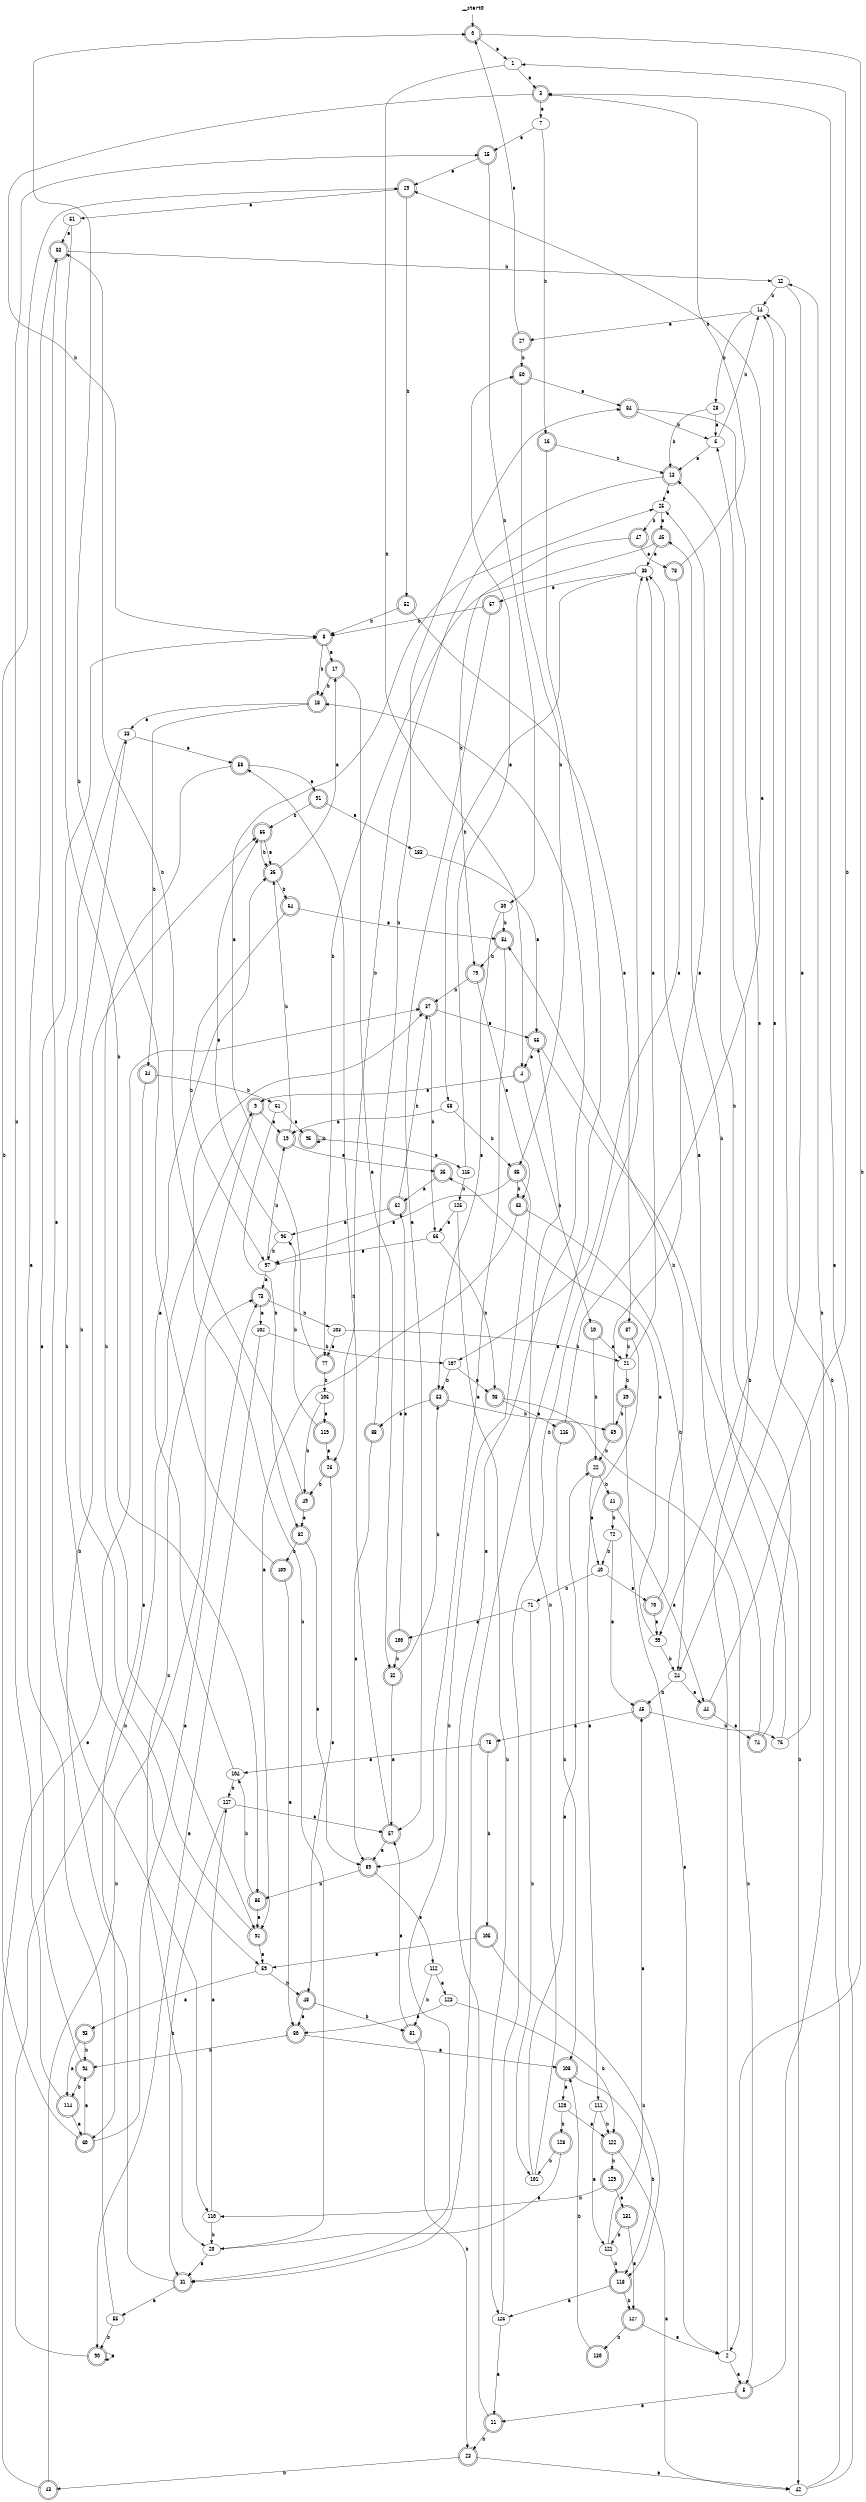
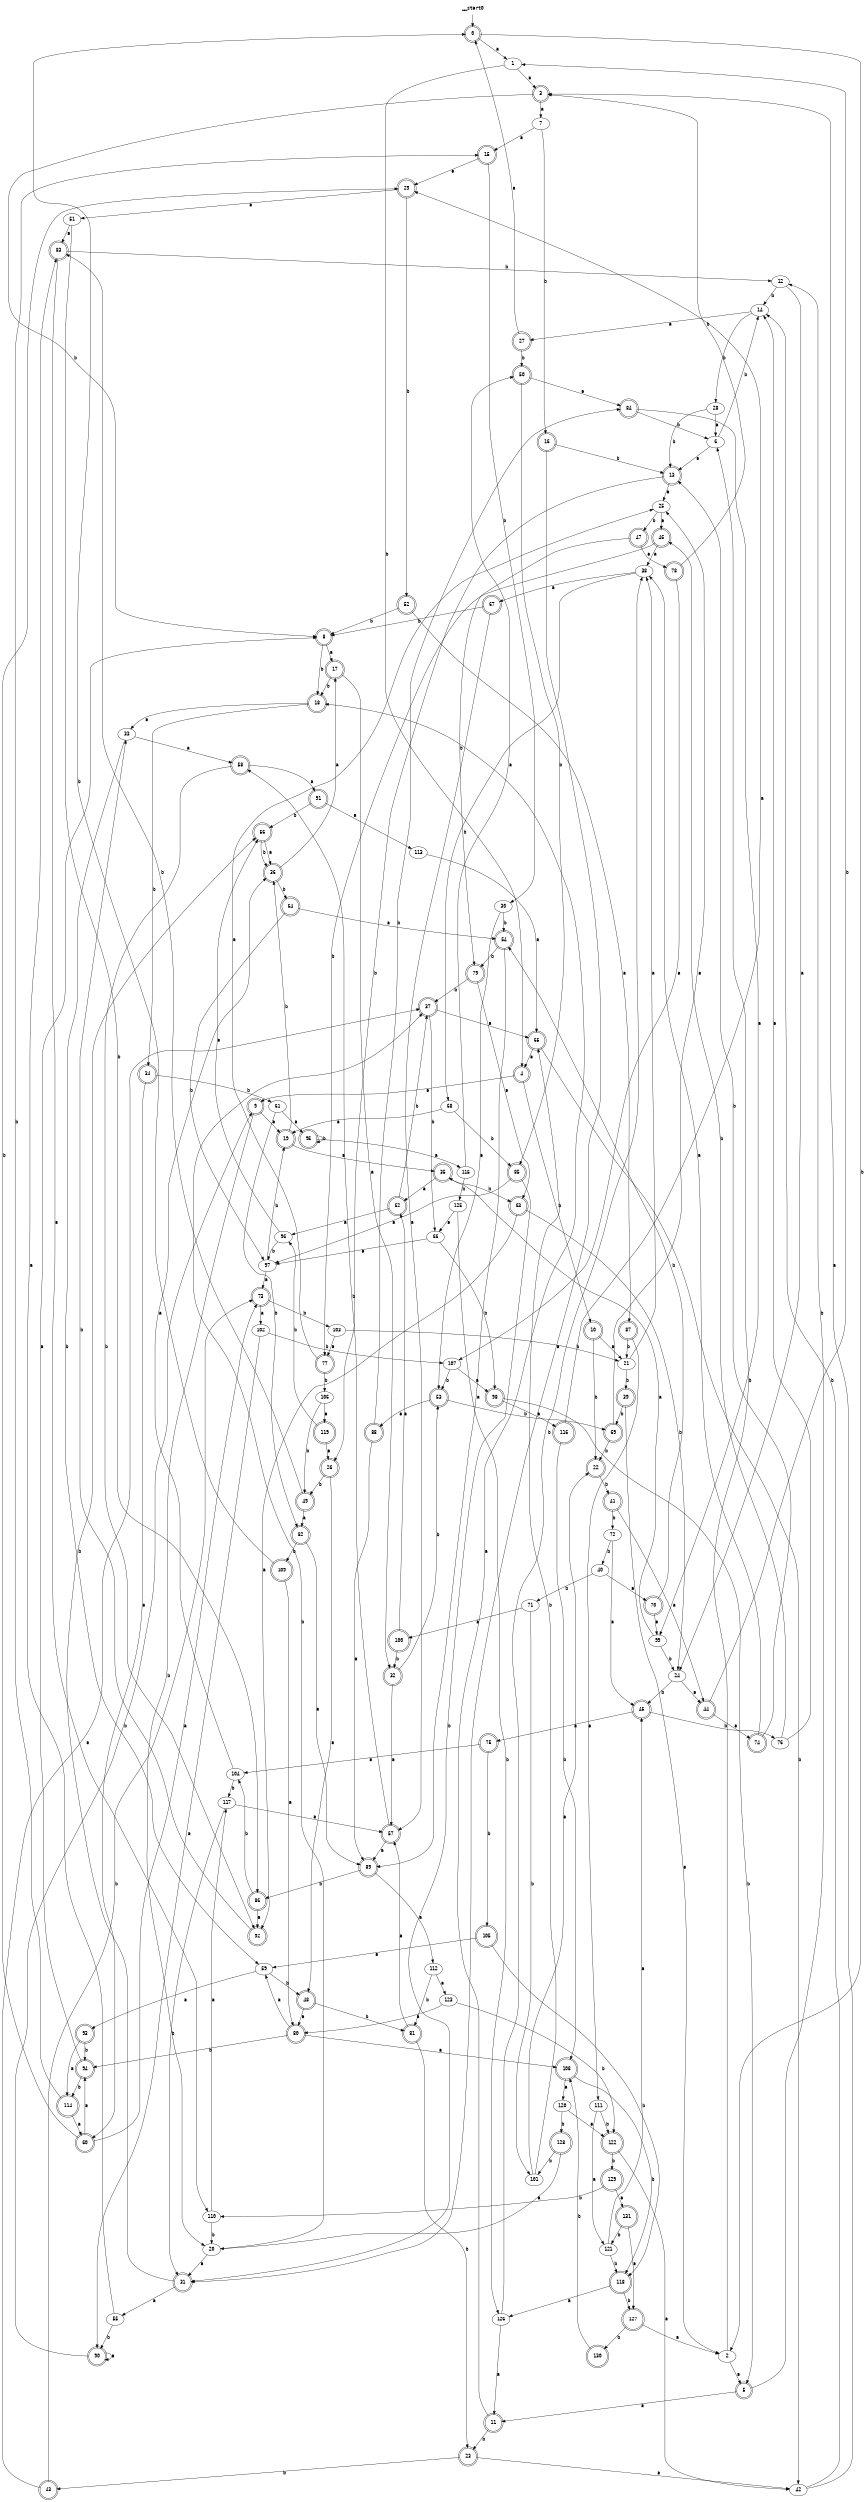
(418, 853) -> (418, 853)
(518, 1188) -> (479, 1188)
(590, 1508) -> none
(261, 1952) -> (276, 2004)
